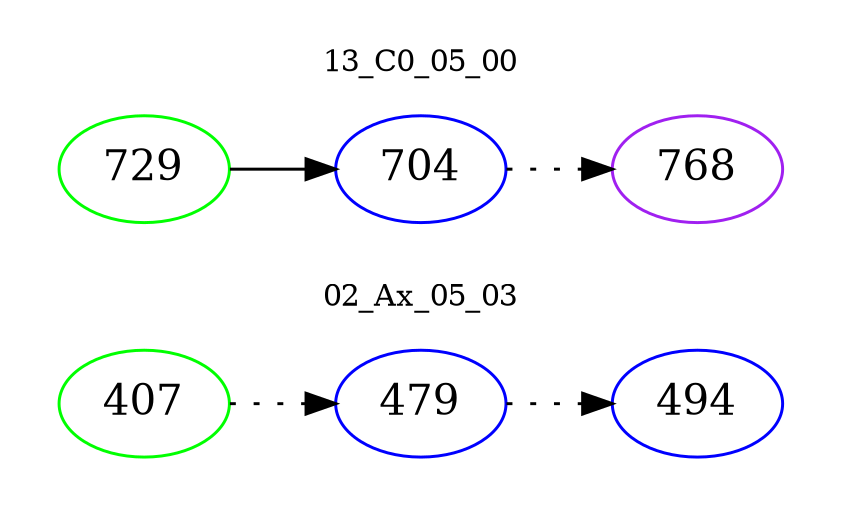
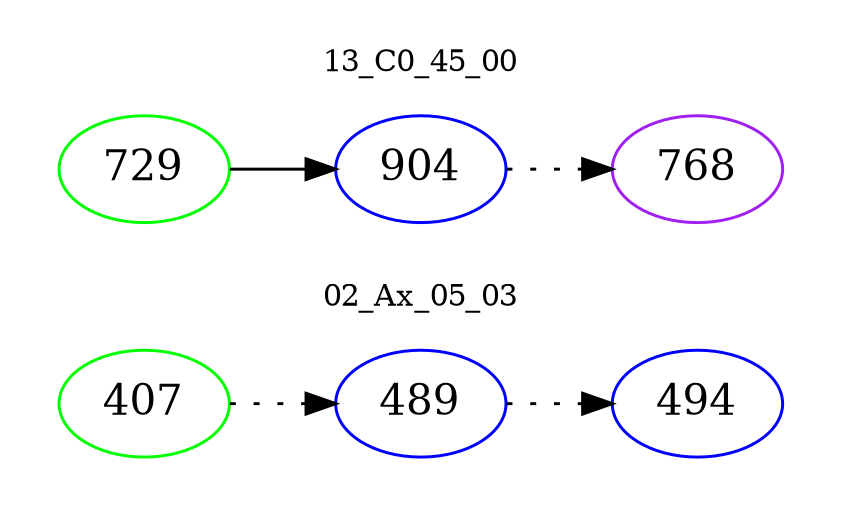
(421, 64) -> (421, 64)
(421, 169) -> (421, 169)
(421, 404) -> (421, 404)
